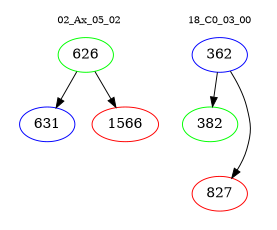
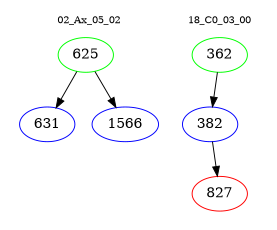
(86, 55) -> (86, 55)
(220, 55) -> (220, 55)
(250, 120) -> (214, 154)
(125, 124) -> (125, 124)
(210, 124) -> (210, 124)
